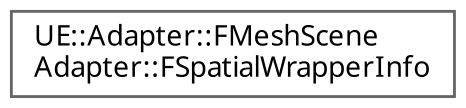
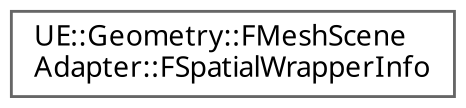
(233, 54) -> (233, 54)
